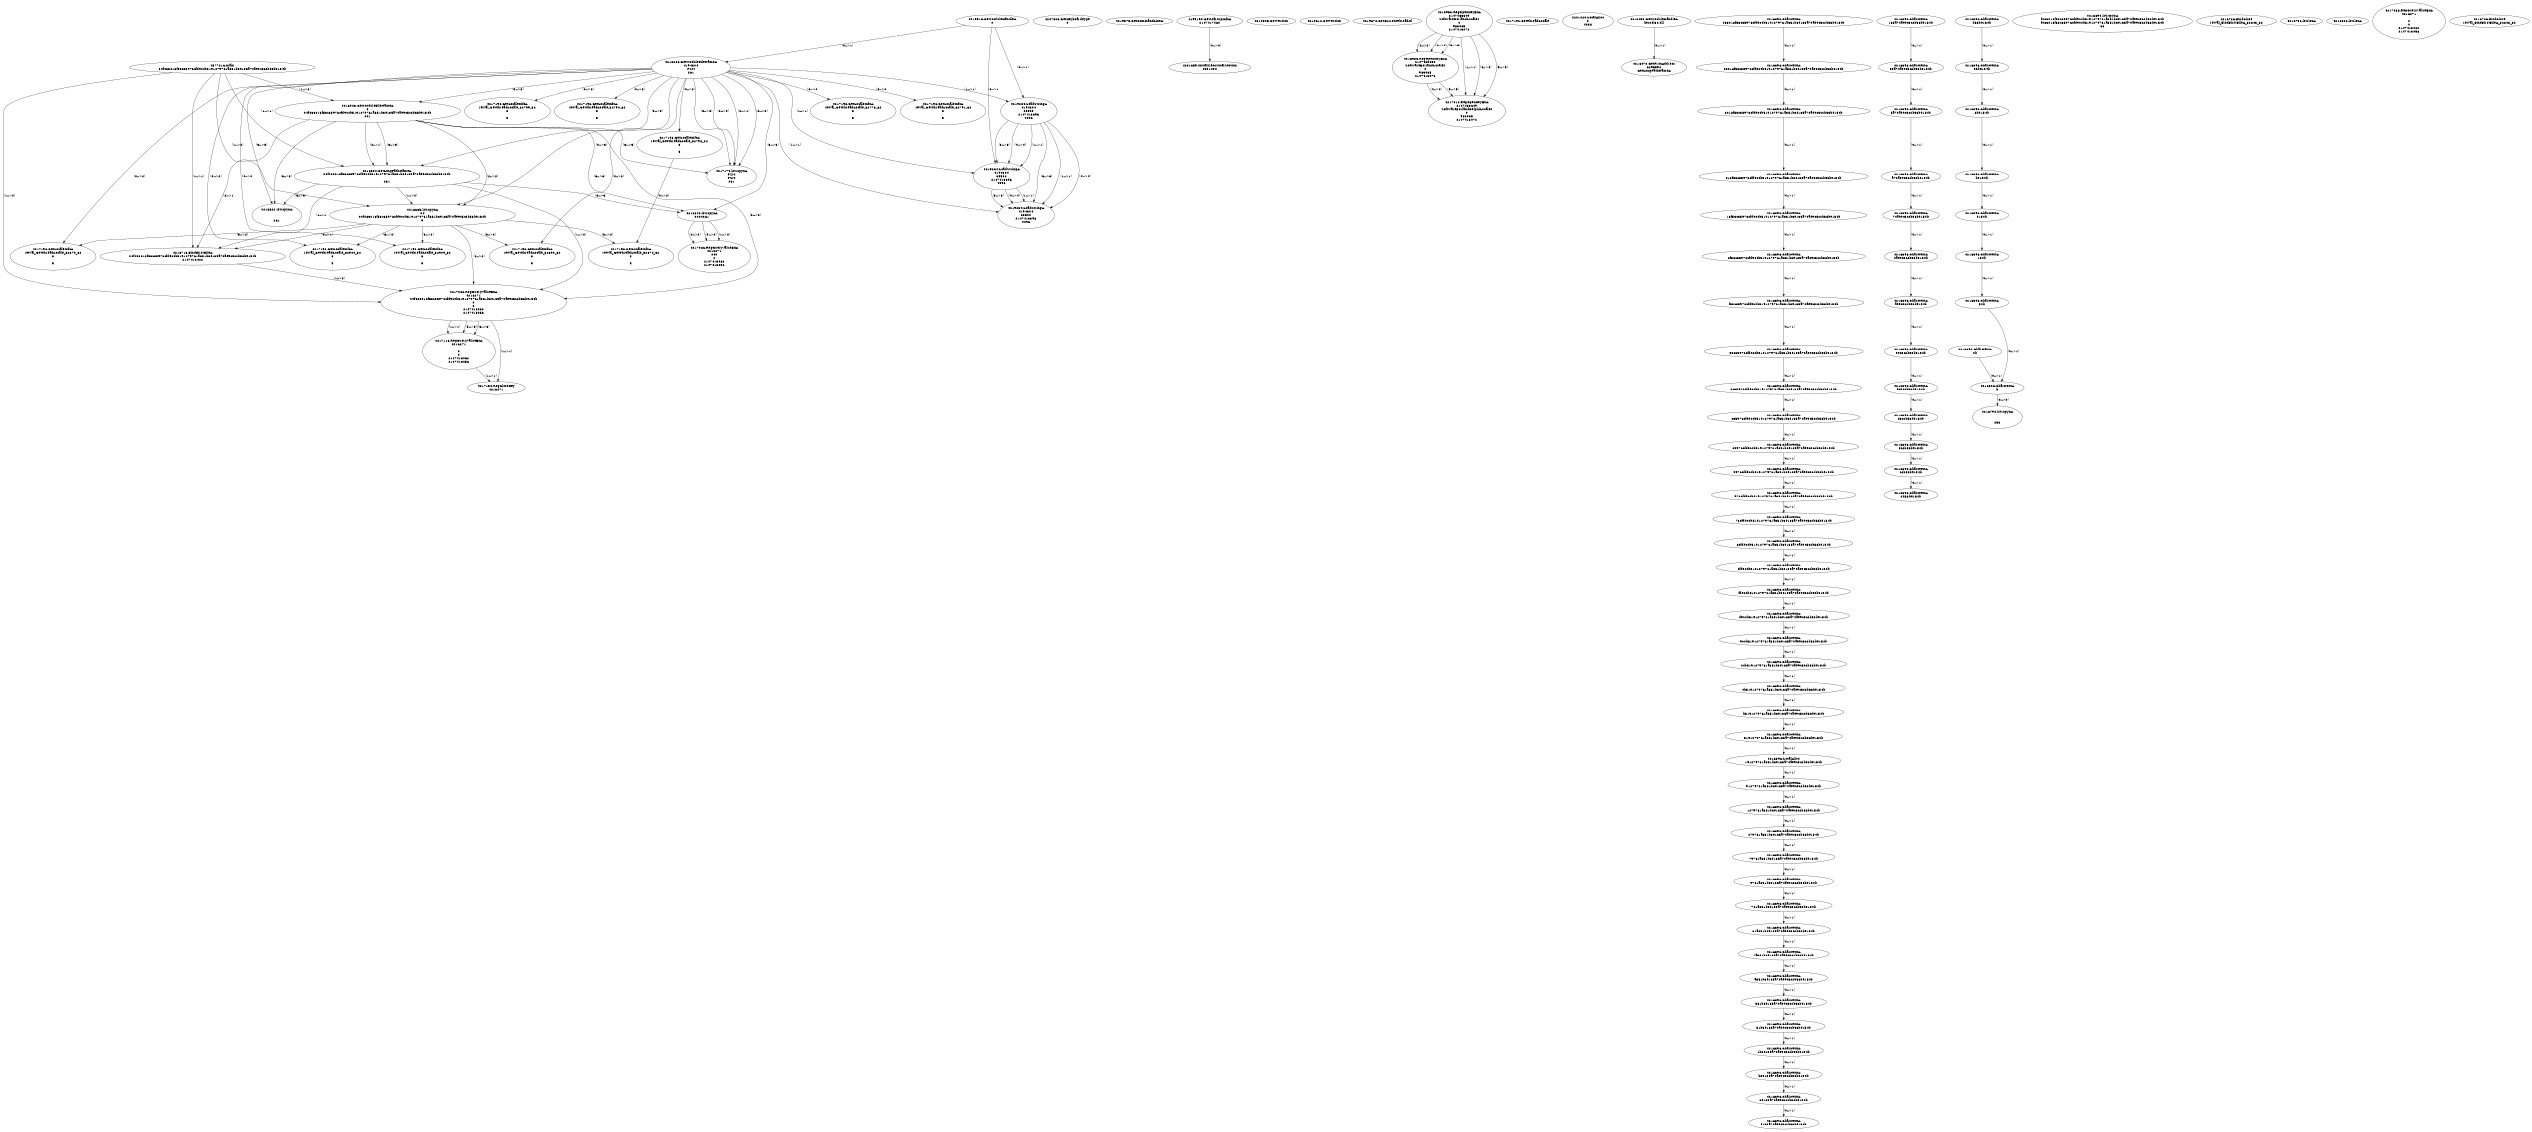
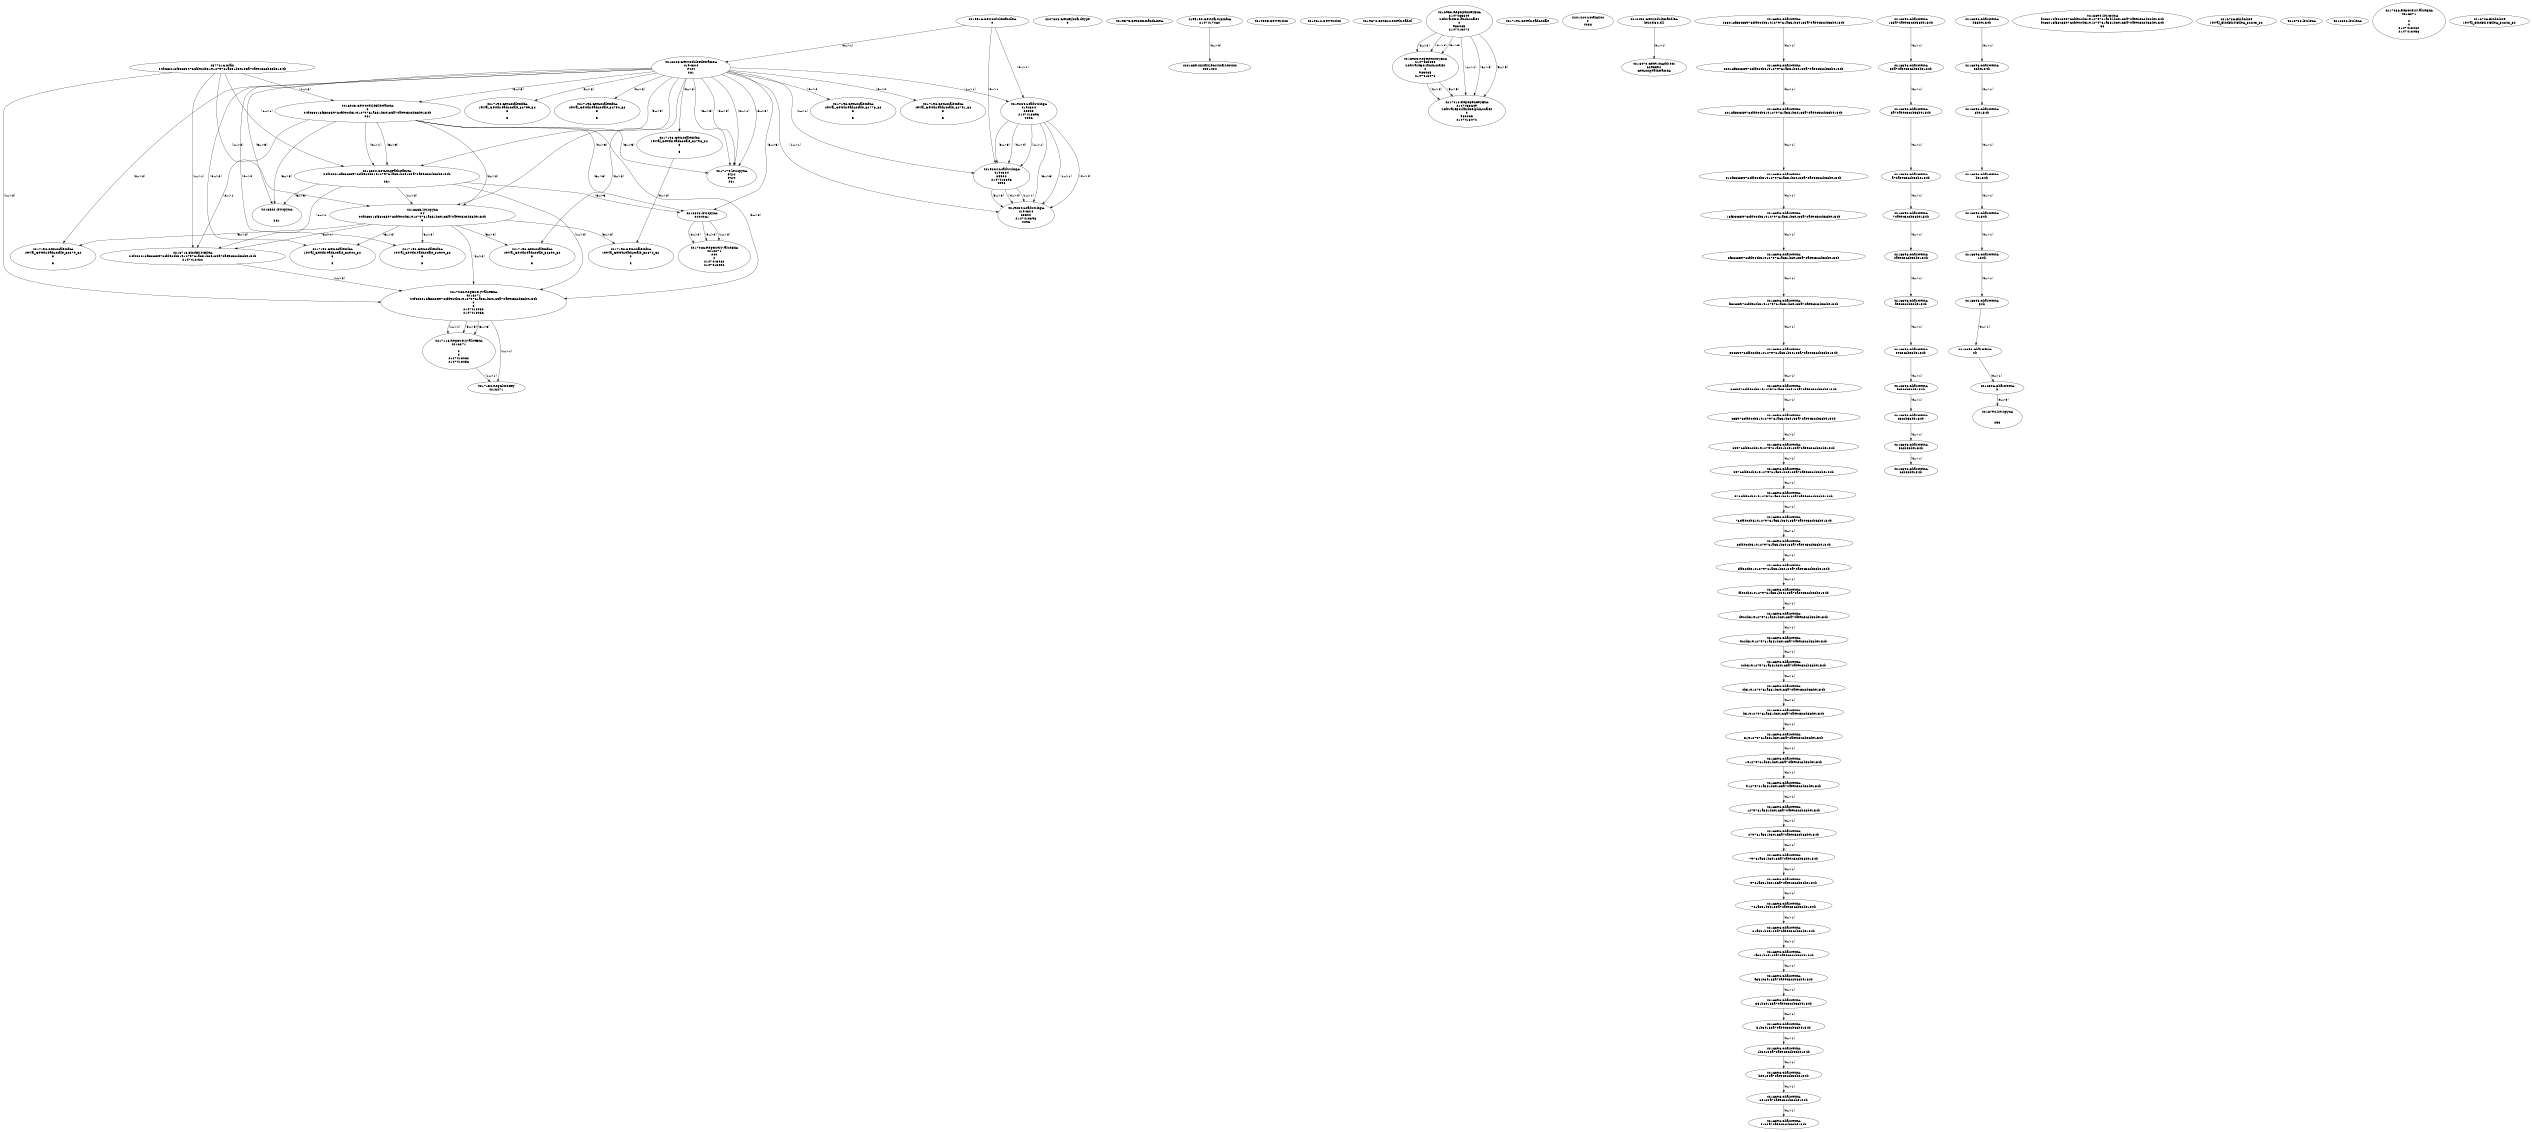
(2006, 342) -> (1979, 326)
(1911, 495) -> none
(1784, 761) -> (1784, 761)
